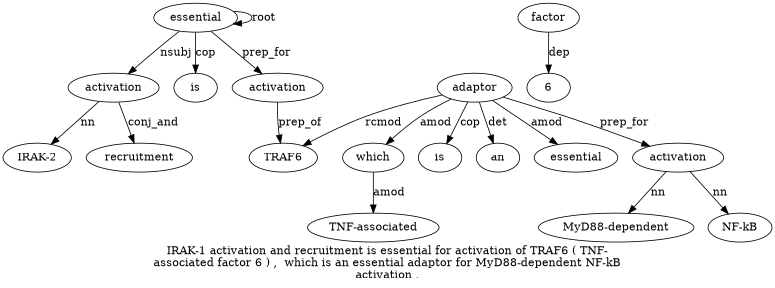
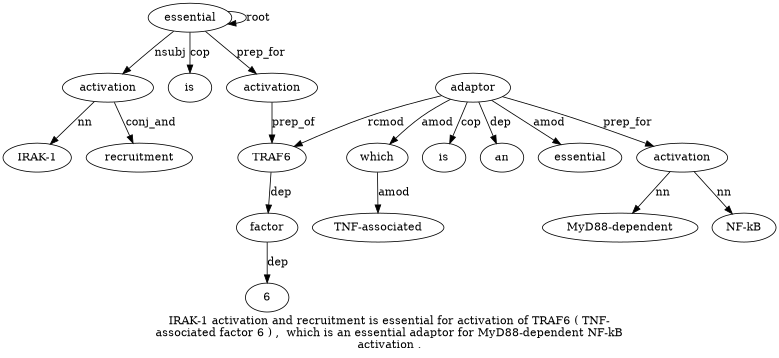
(498, 123) -> (501, 123)
(37, 158) -> (37, 158)
none -> (270, 189)
